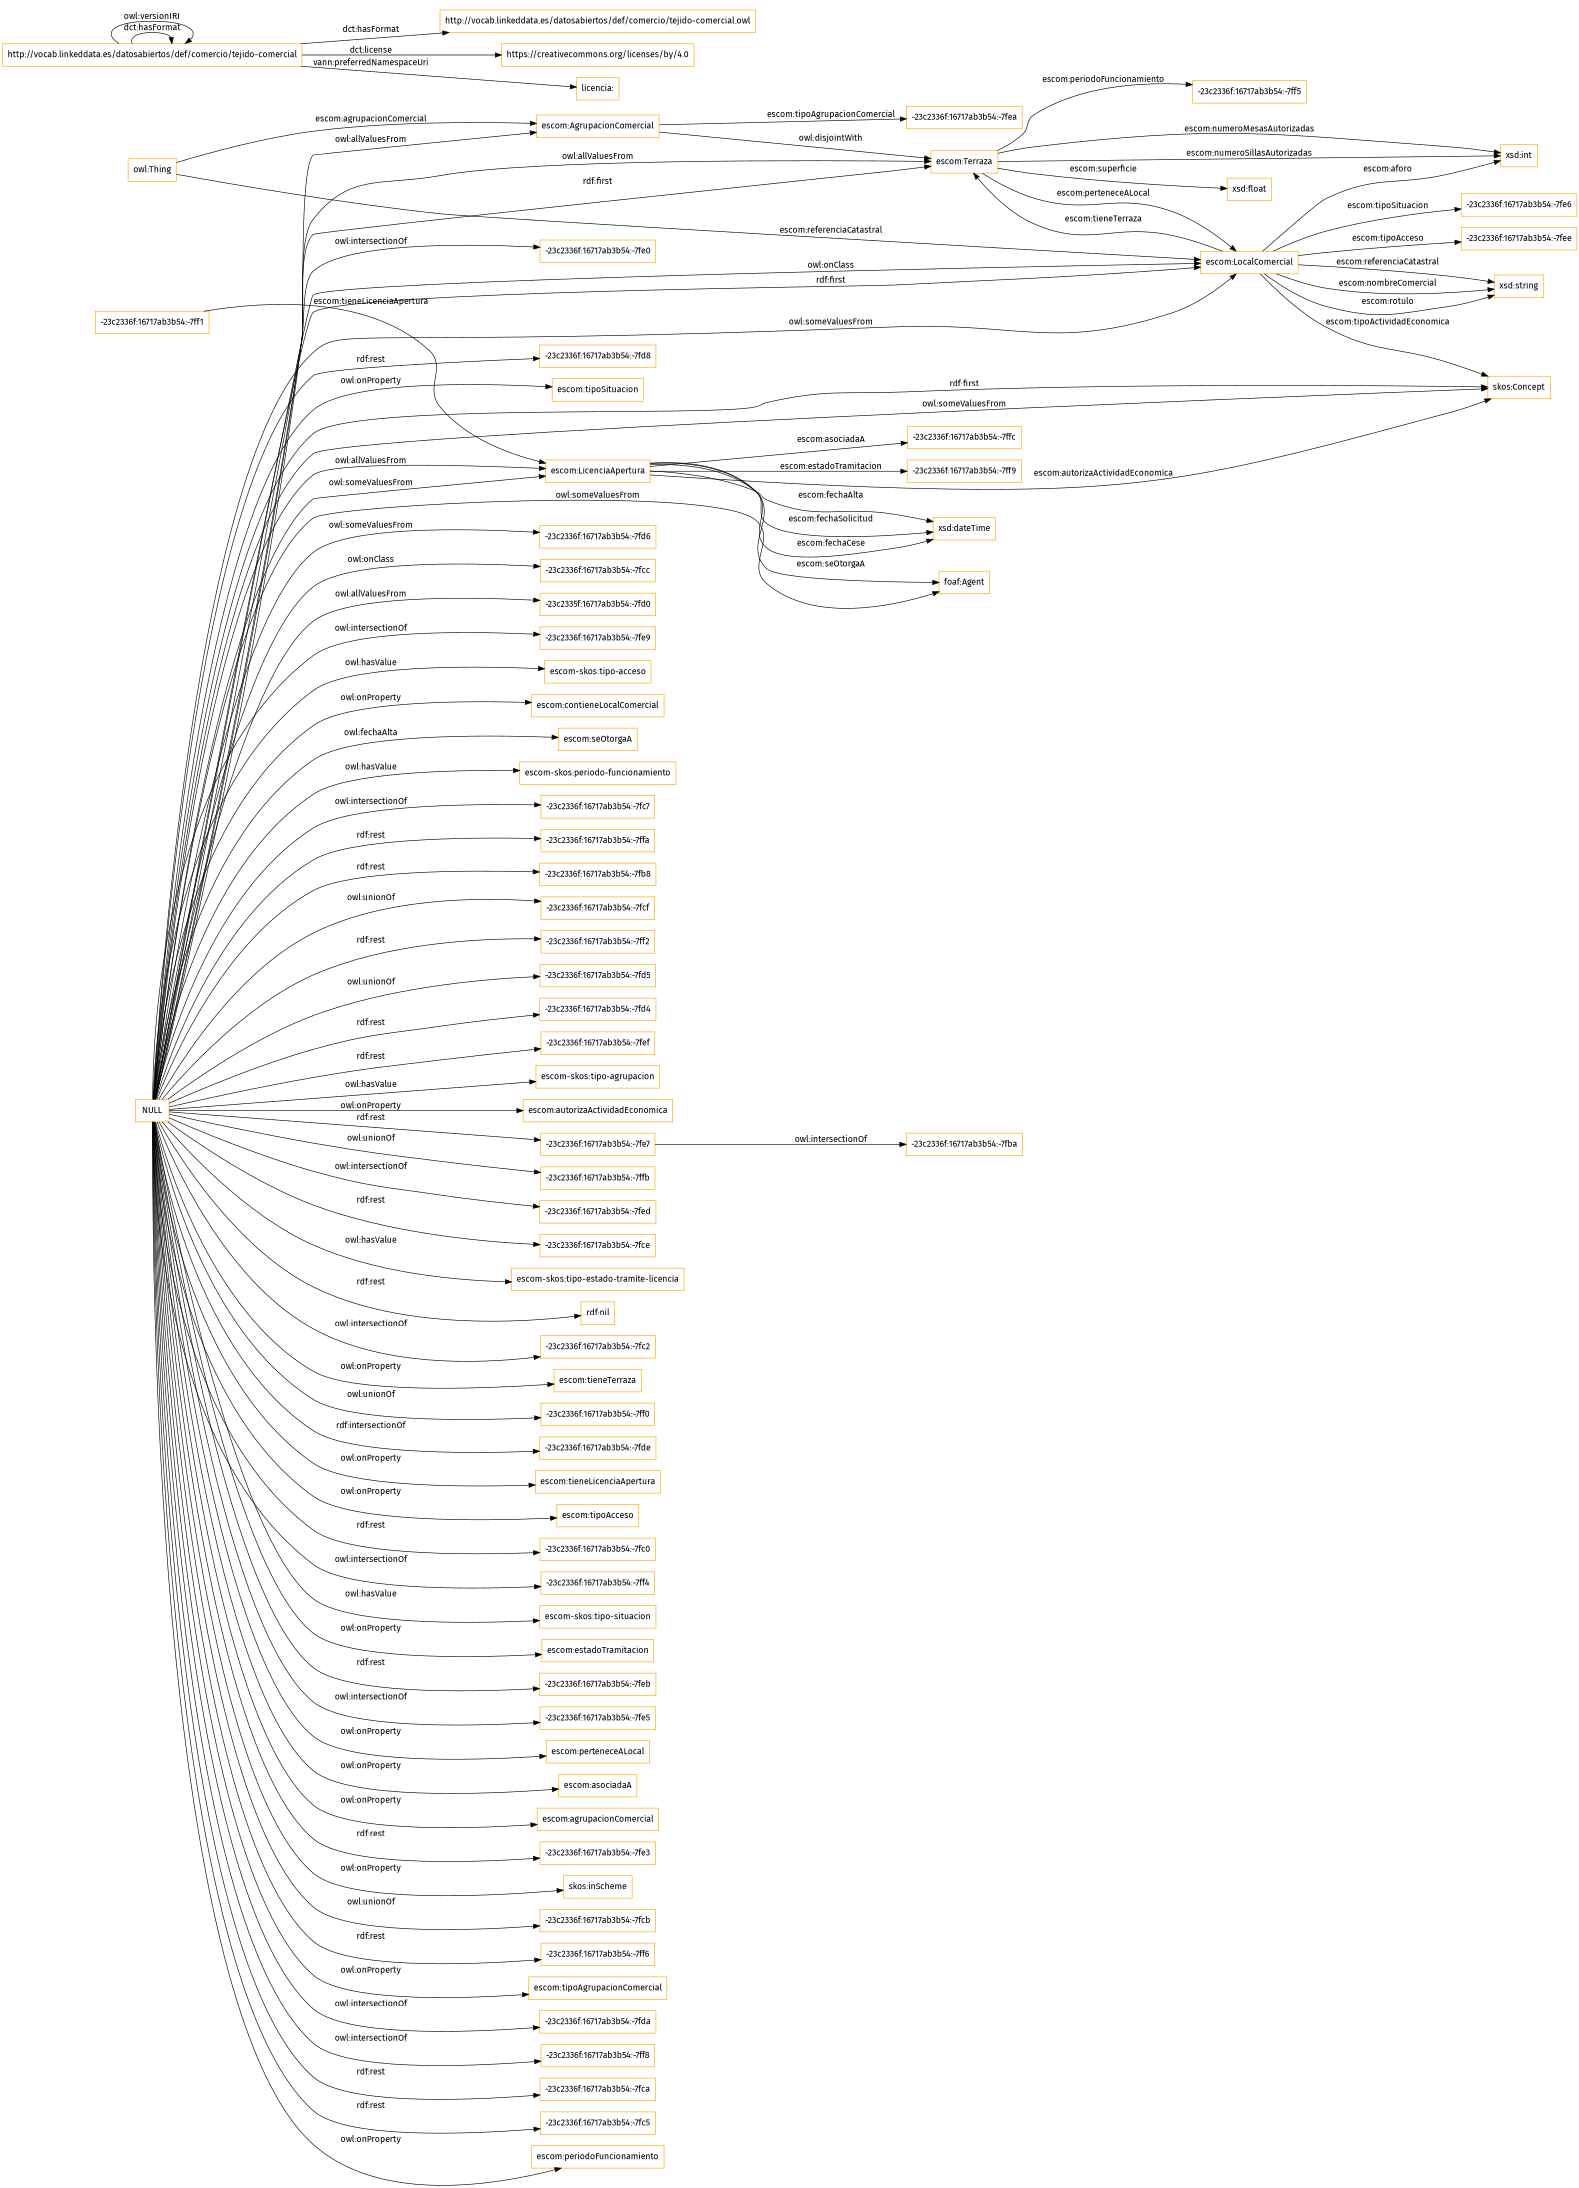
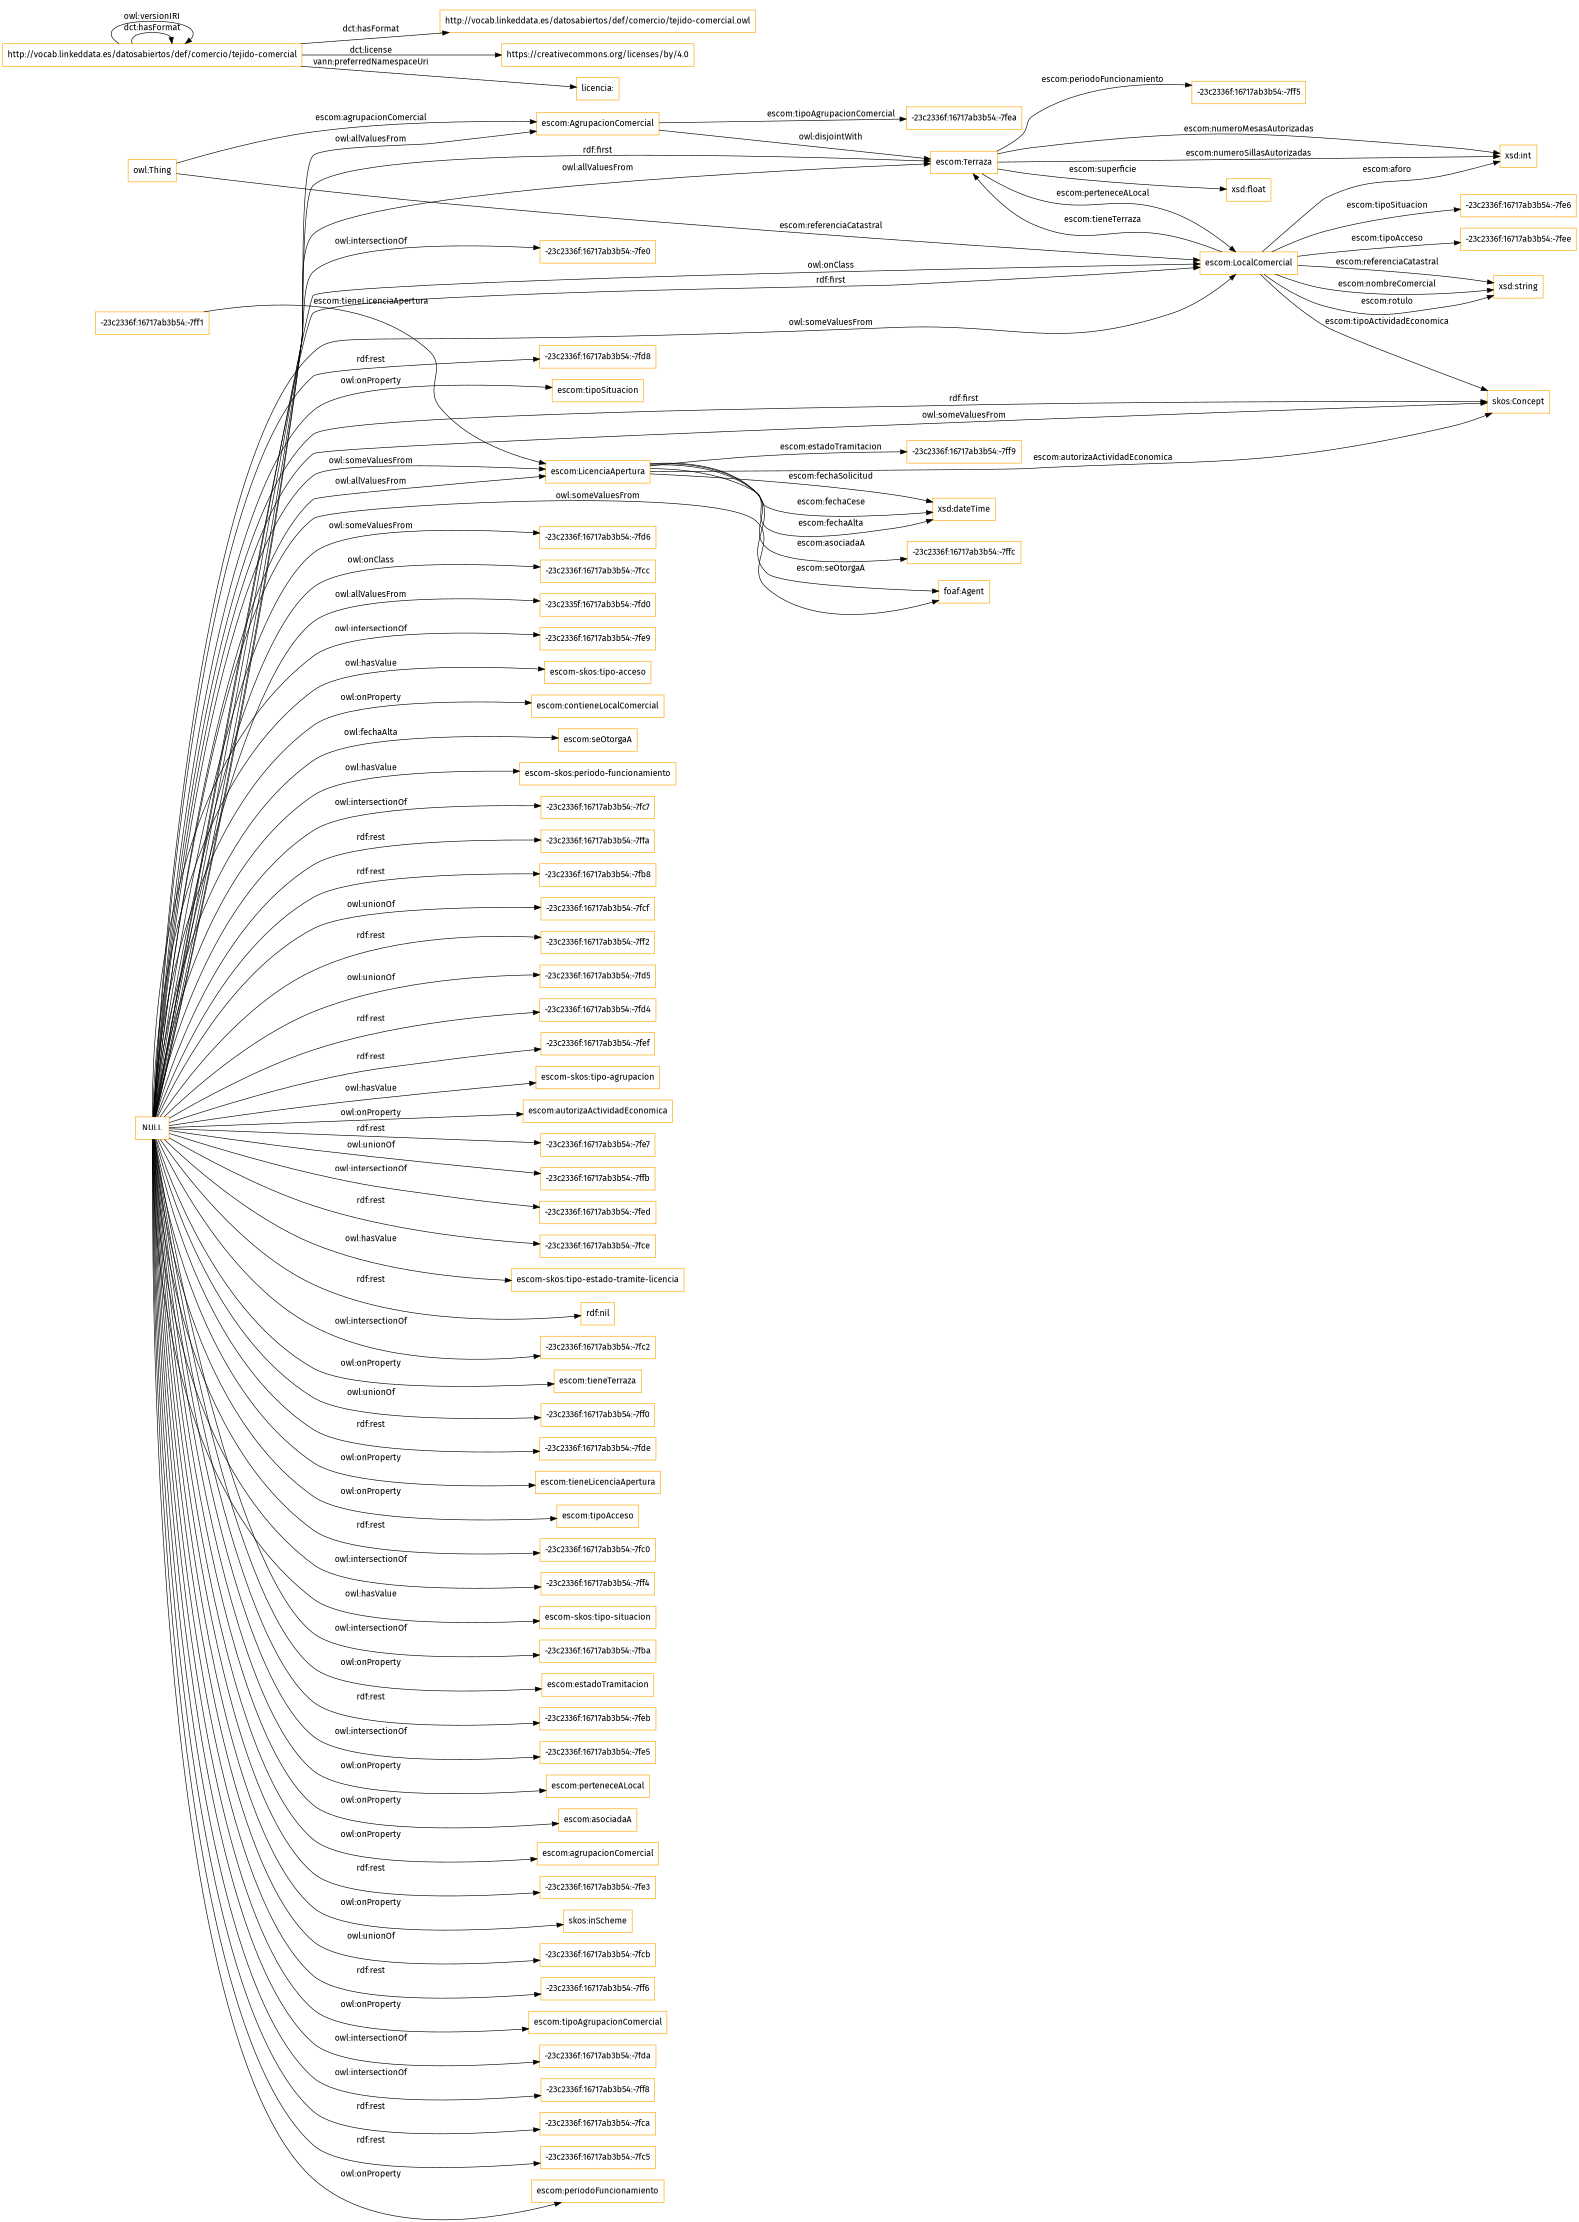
(777, 1144) -> (242, 1502)
(371, 1426) -> (371, 1425)
